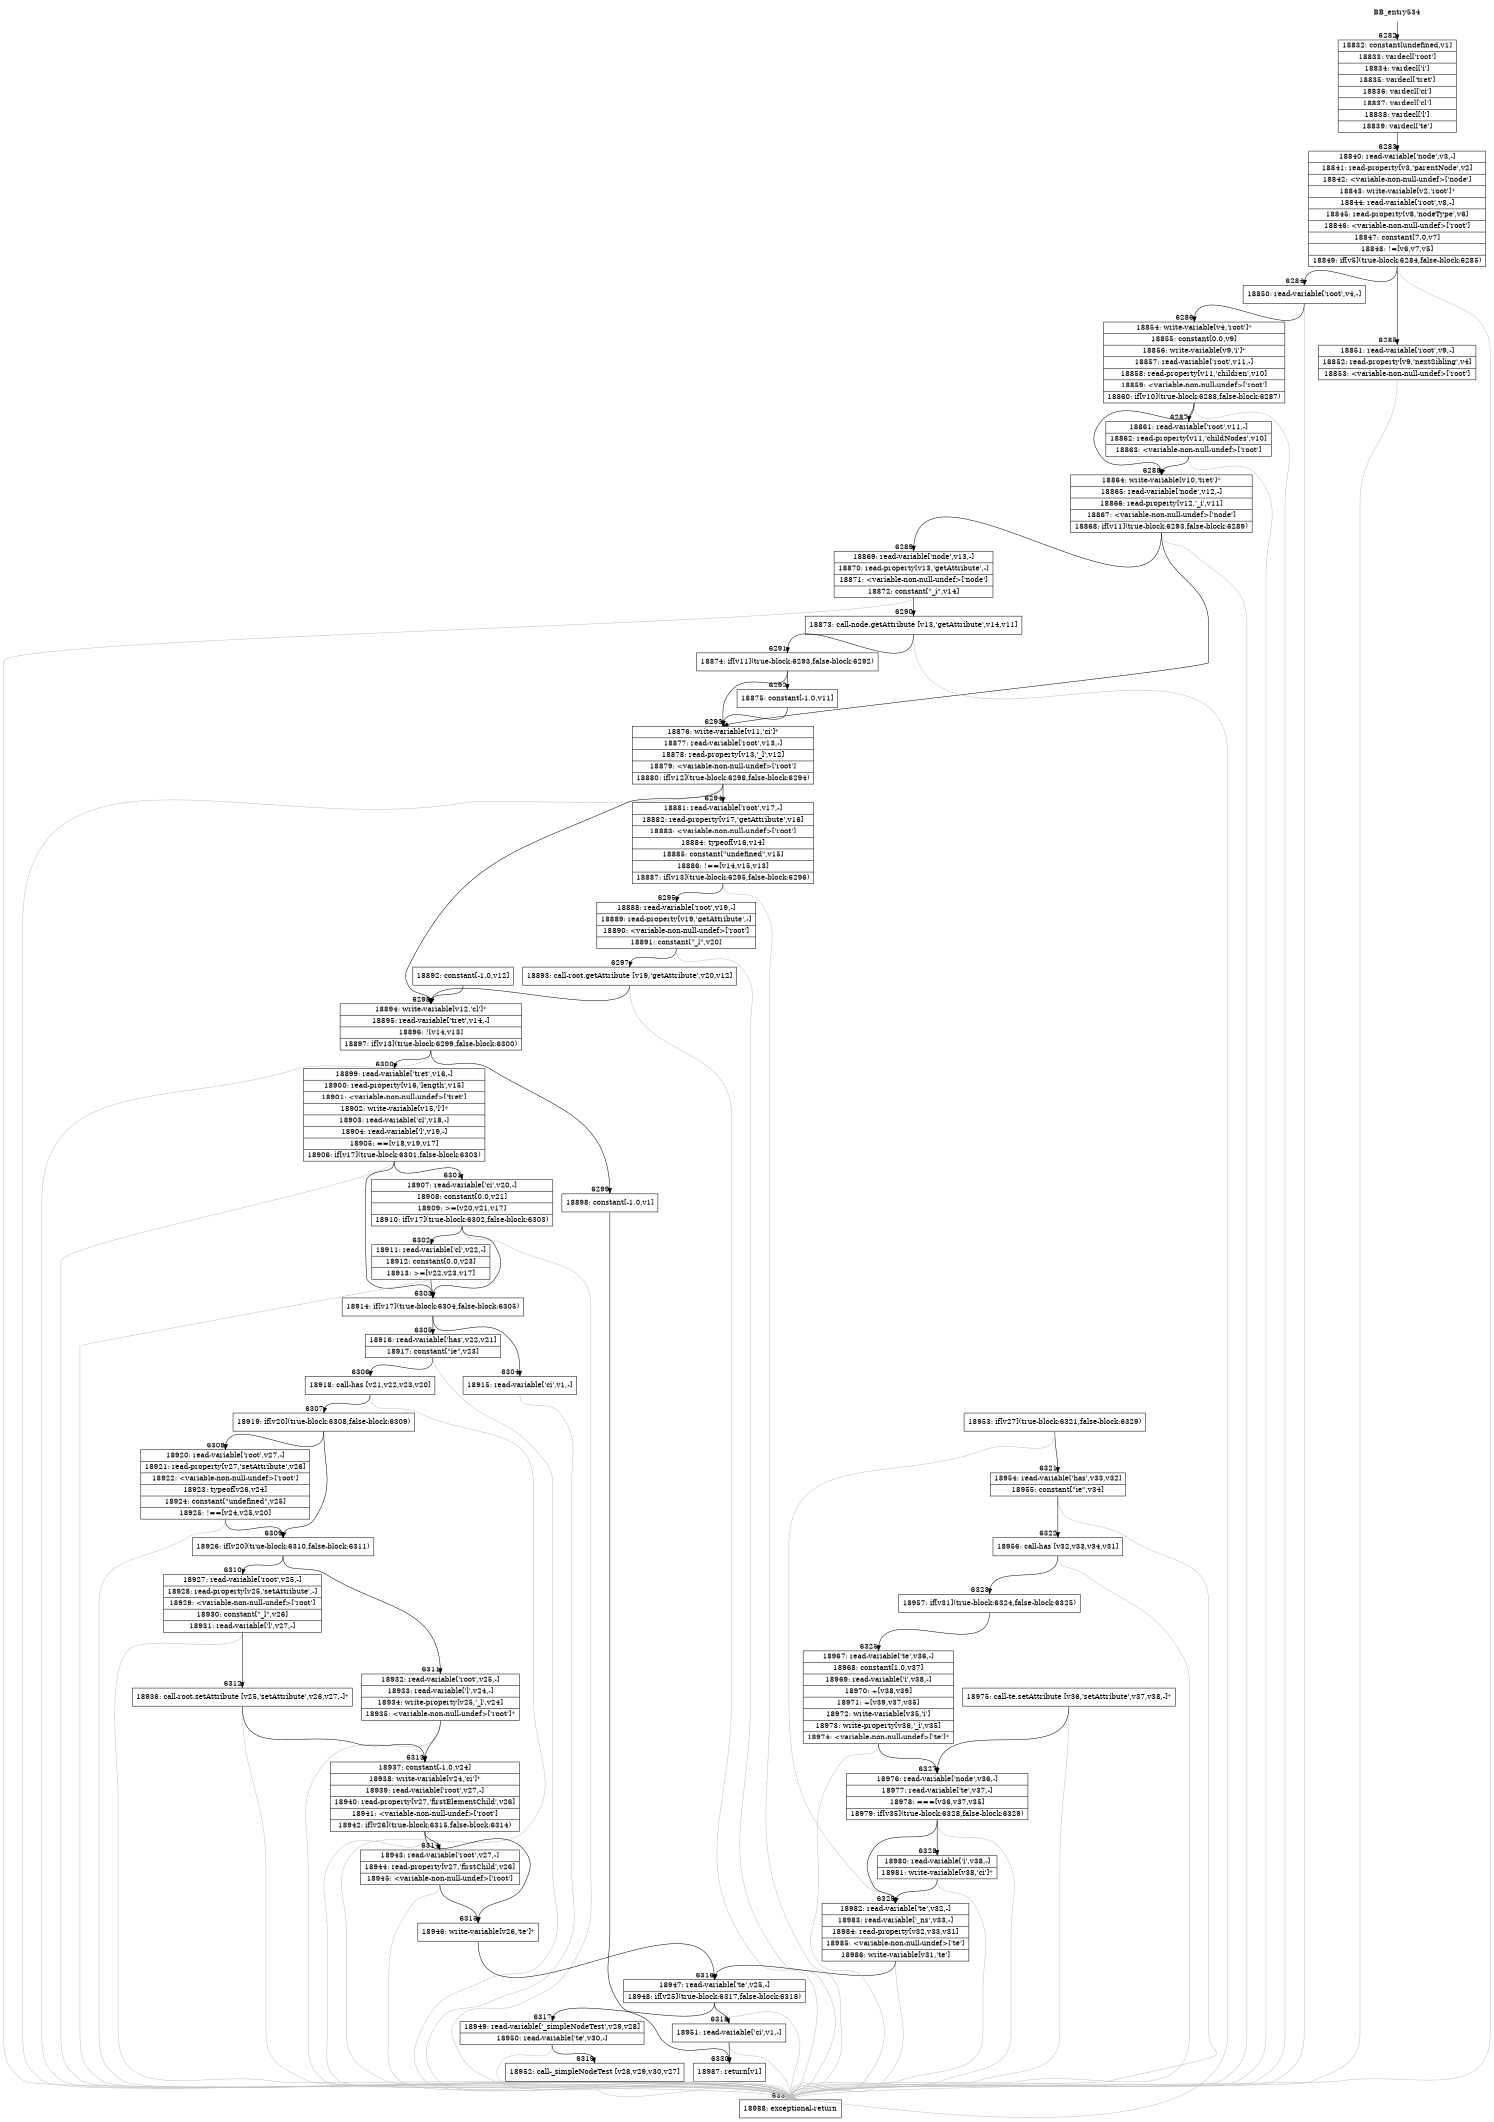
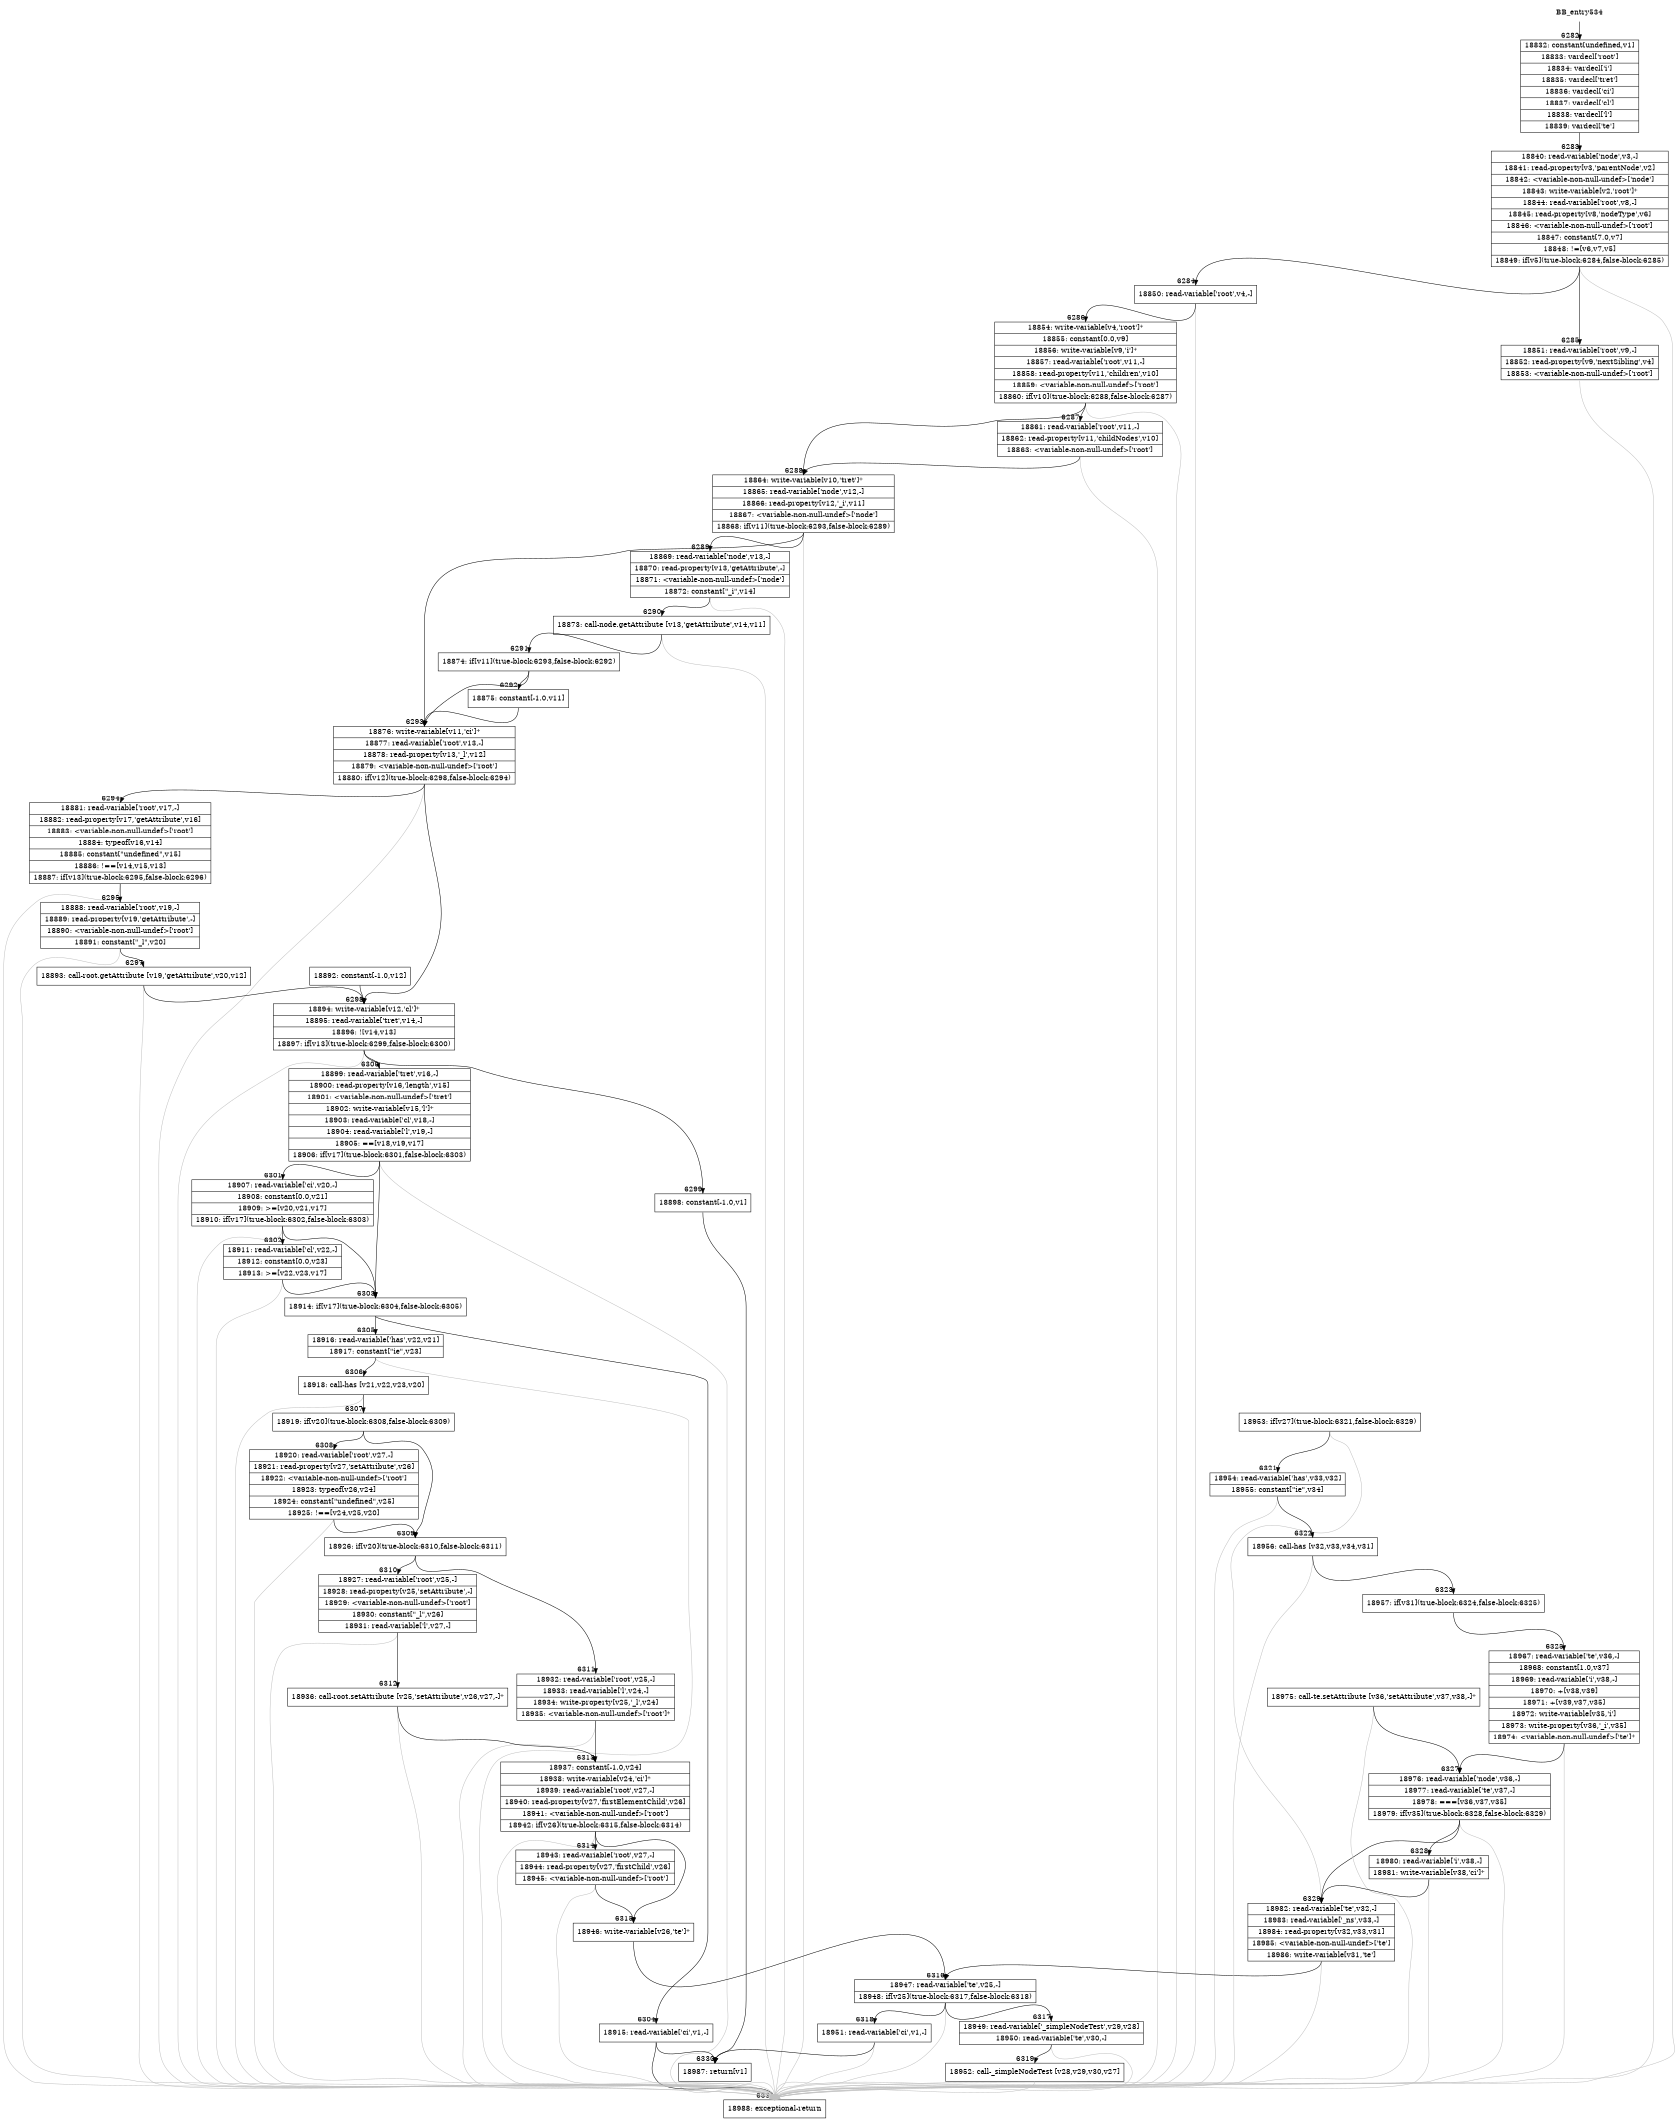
(570, 1941) -> (695, 2089)
none -> (680, 2053)
